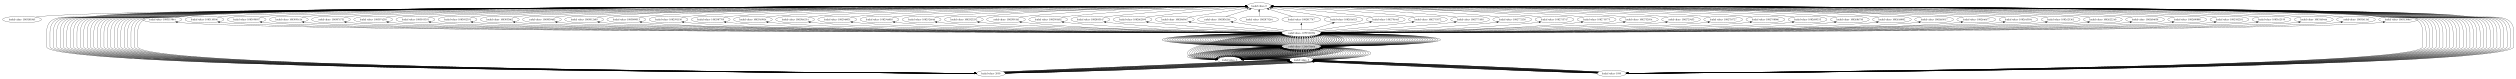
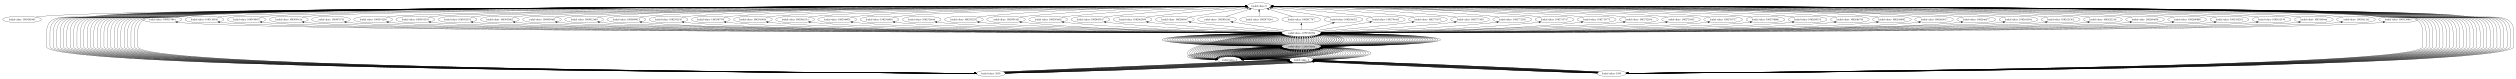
(795, 8) -> none
(1020, 12) -> none
